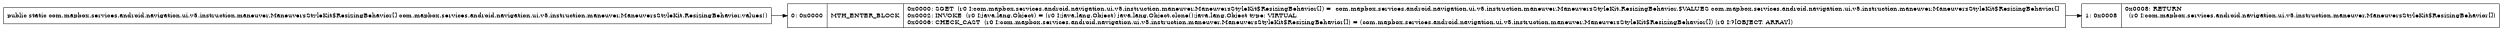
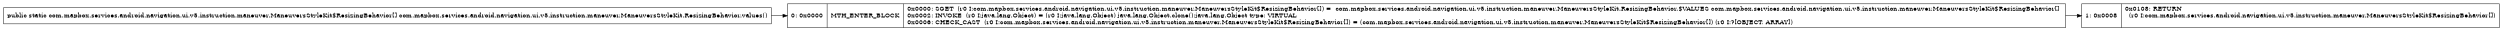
(2156, 9) -> (2156, 9)
